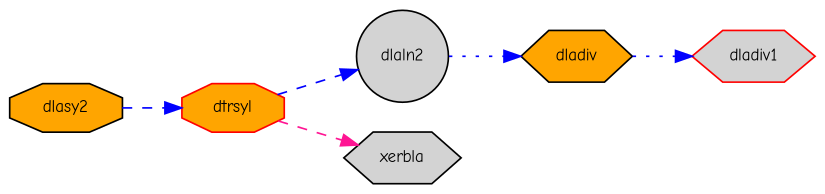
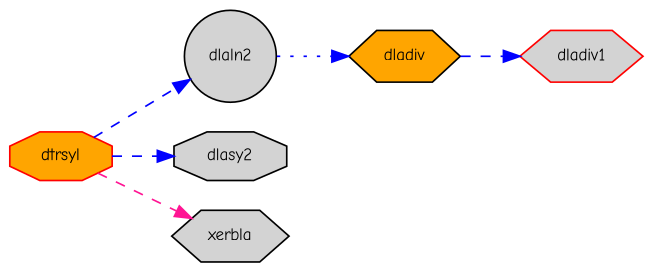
(654, 56) -> (482, 56)
(66, 108) -> (230, 156)
(143, 108) -> (135, 156)
